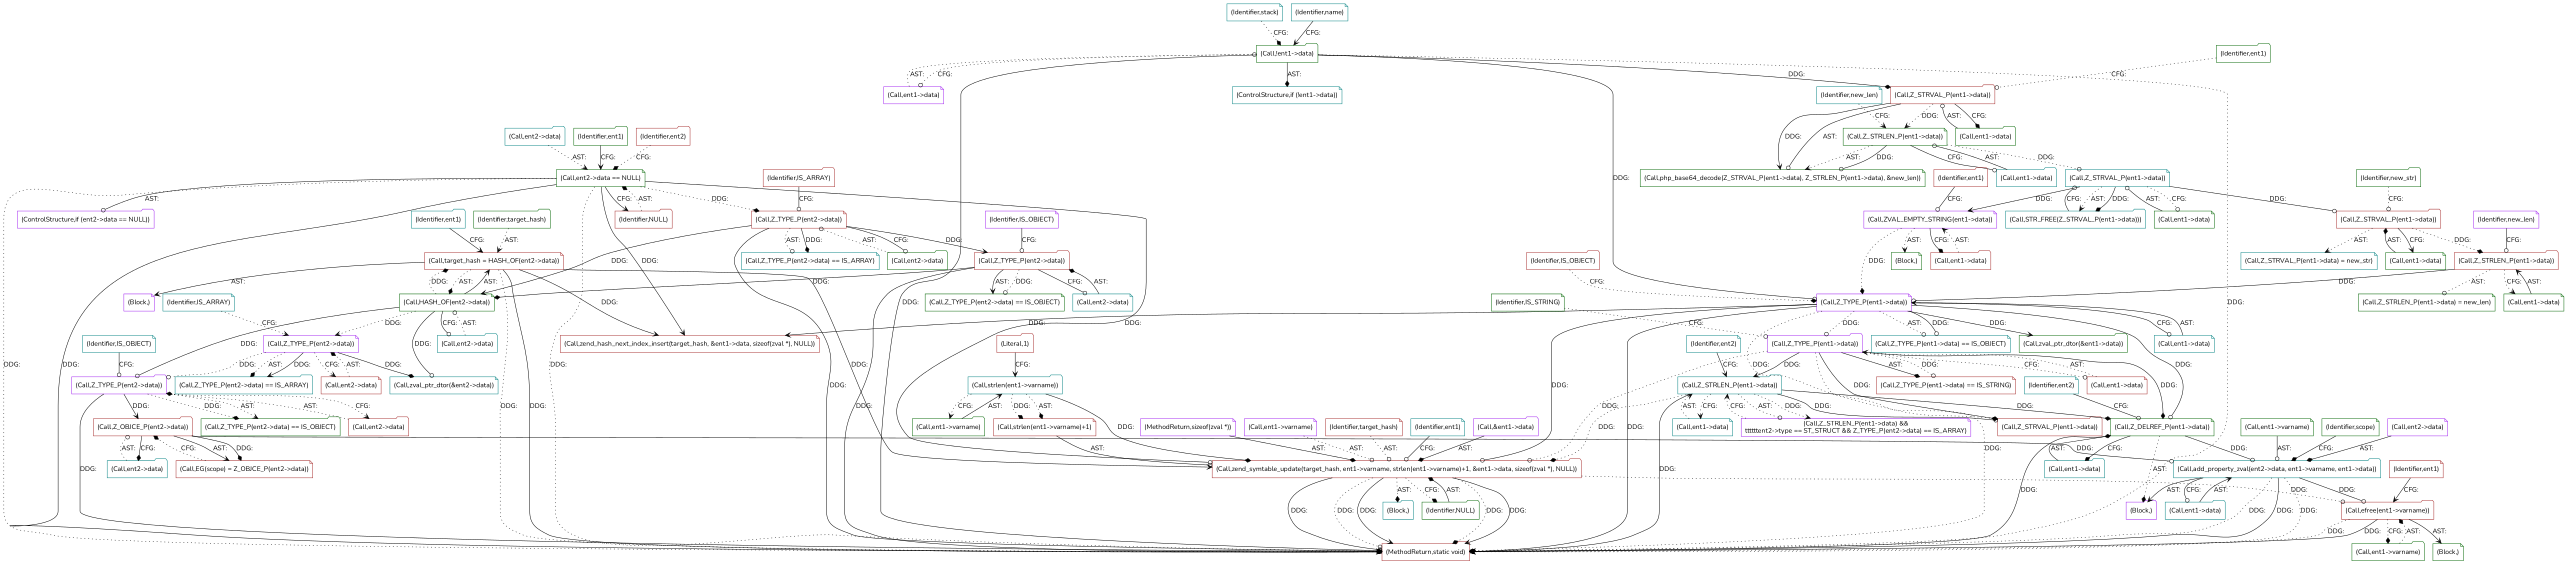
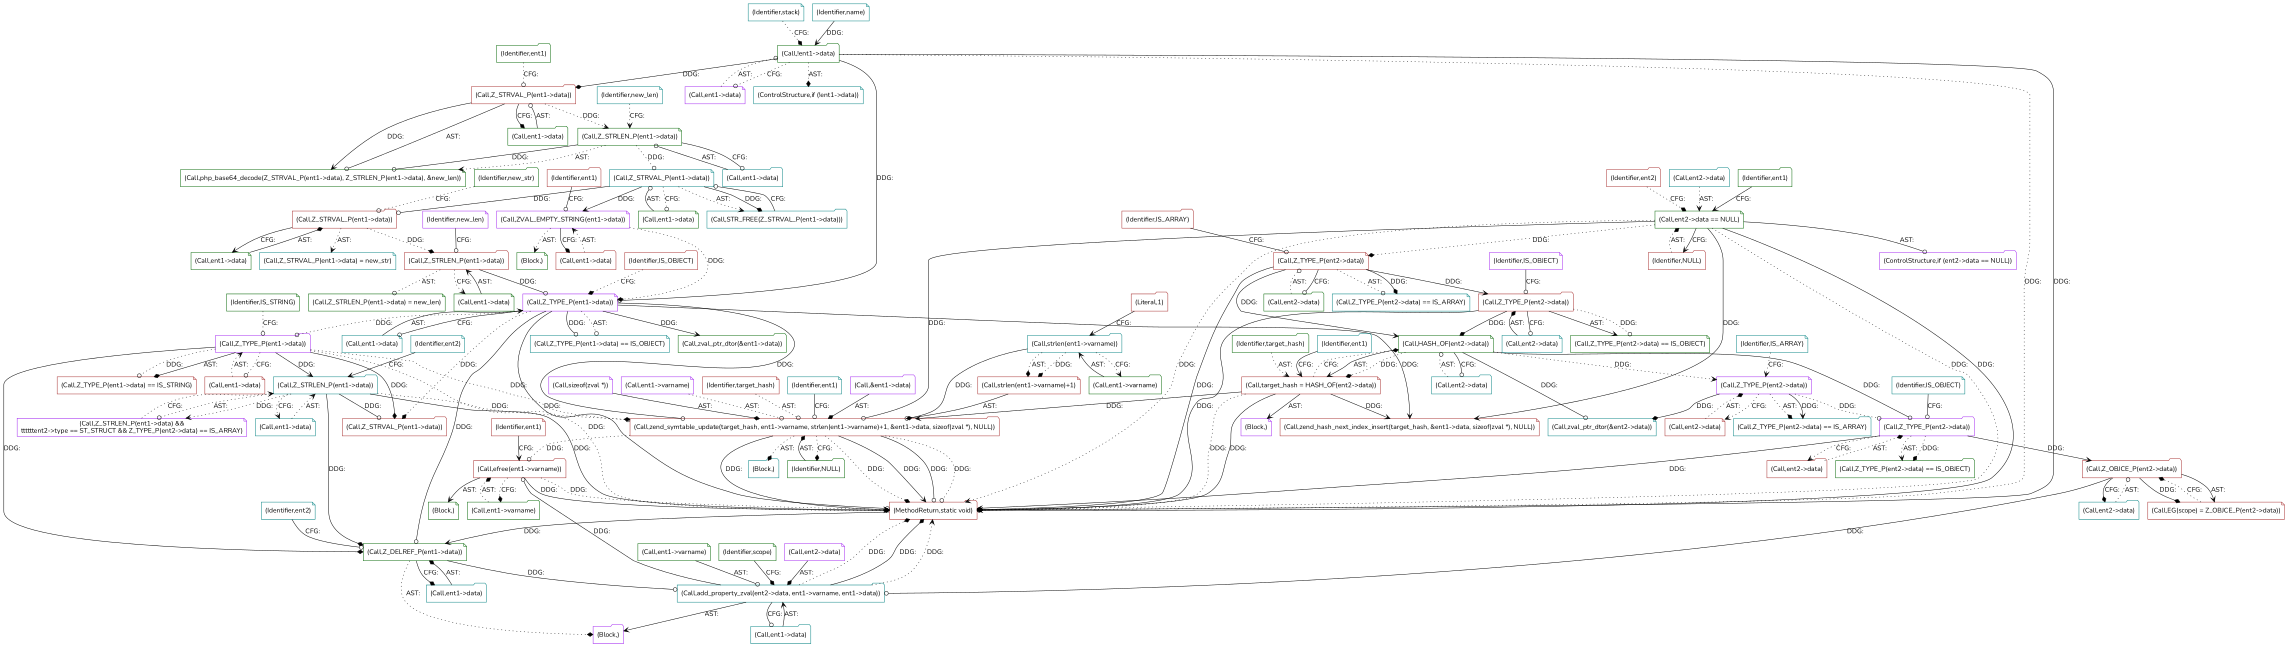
(1314, 33) -> (836, 33)
(1287, 72) -> (808, 72)
(467, 282) -> (1332, 365)
(1188, 427) -> (581, 385)
(1820, 546) -> (669, 518)
